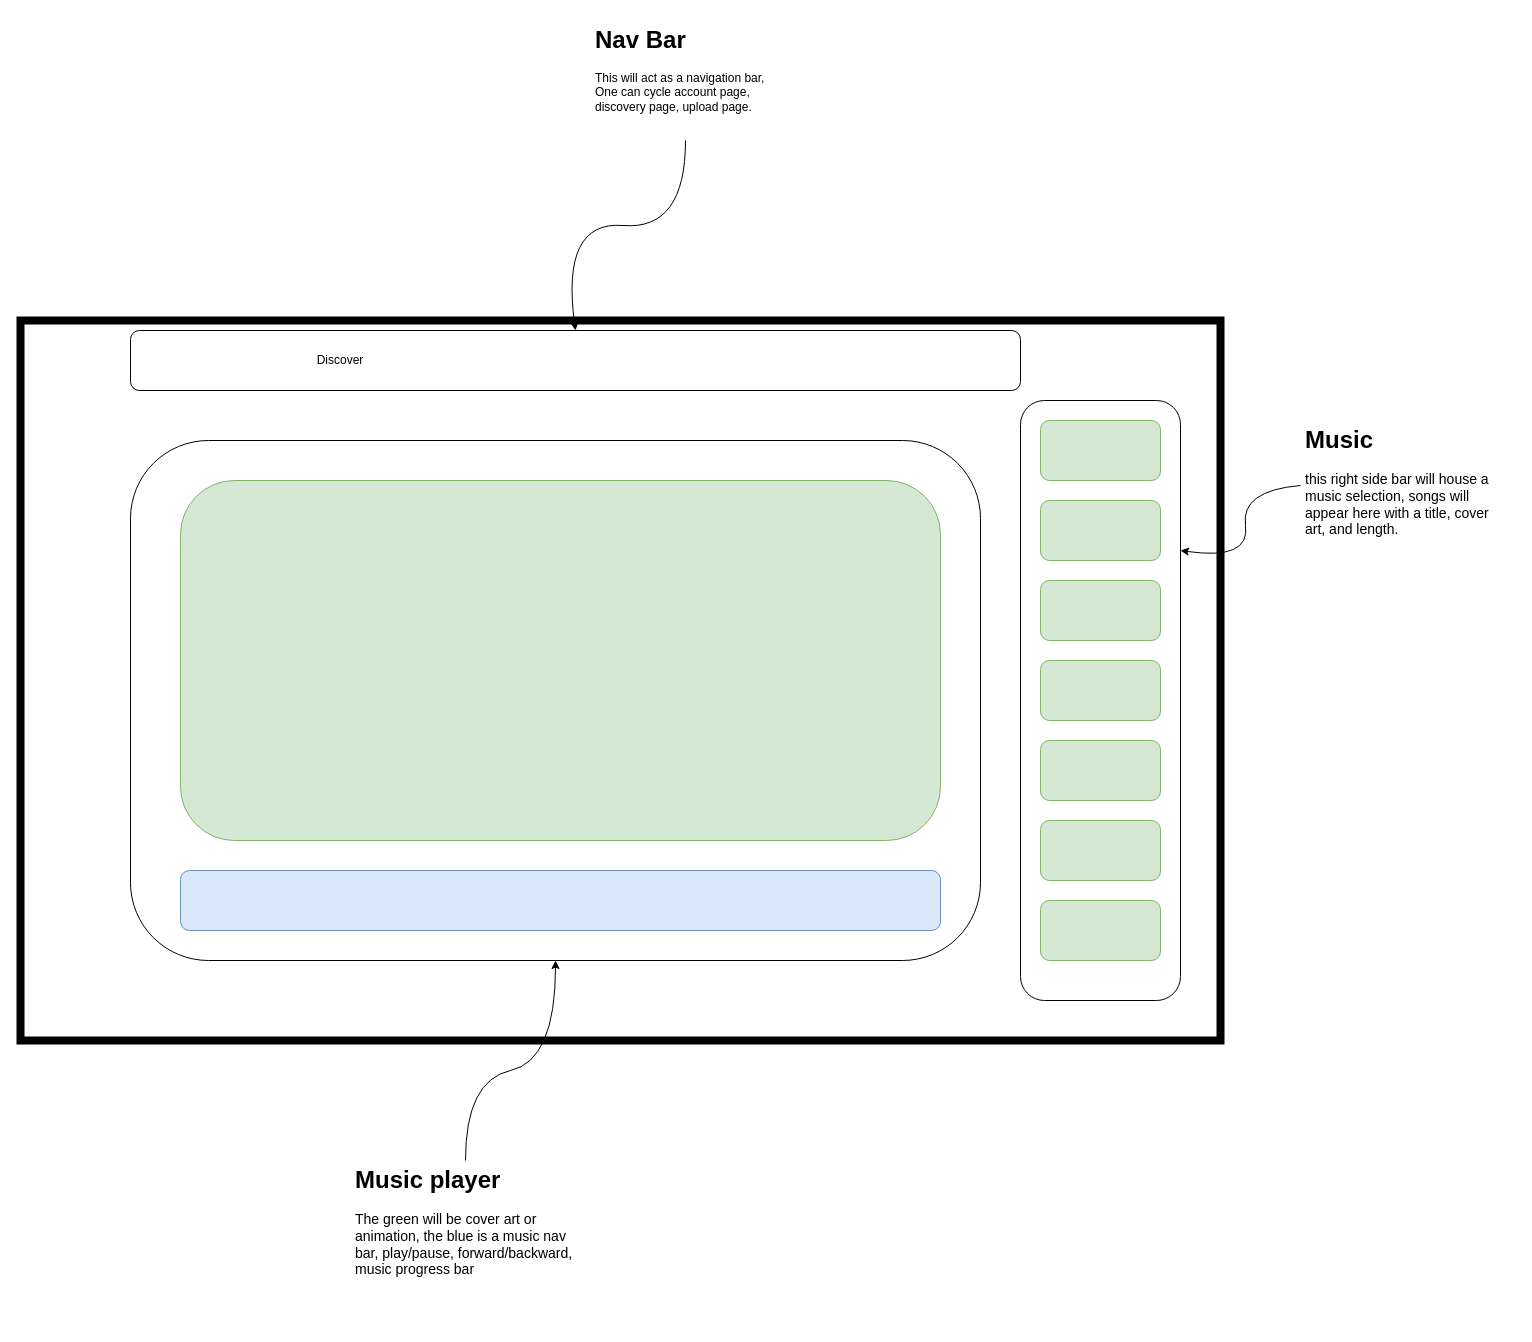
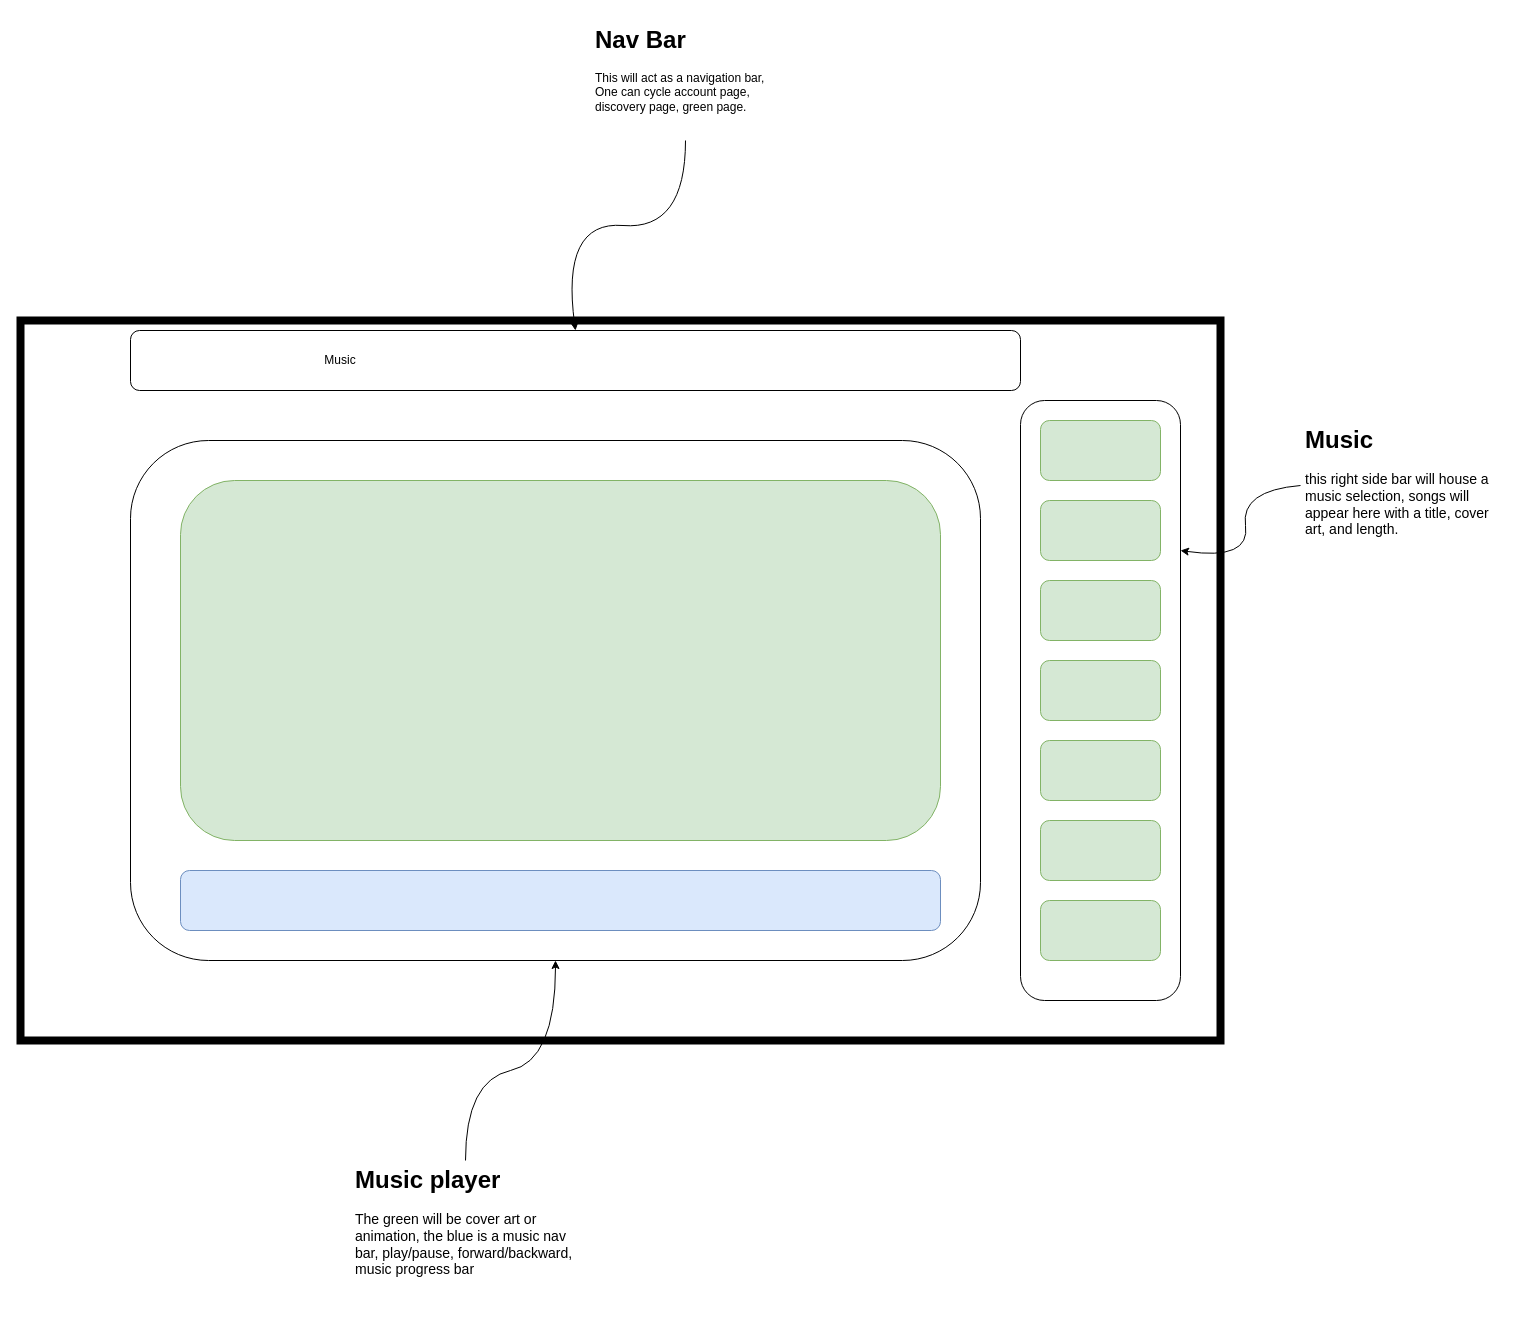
(687, 39) -> (687, 39)
(341, 361) -> (341, 361)
